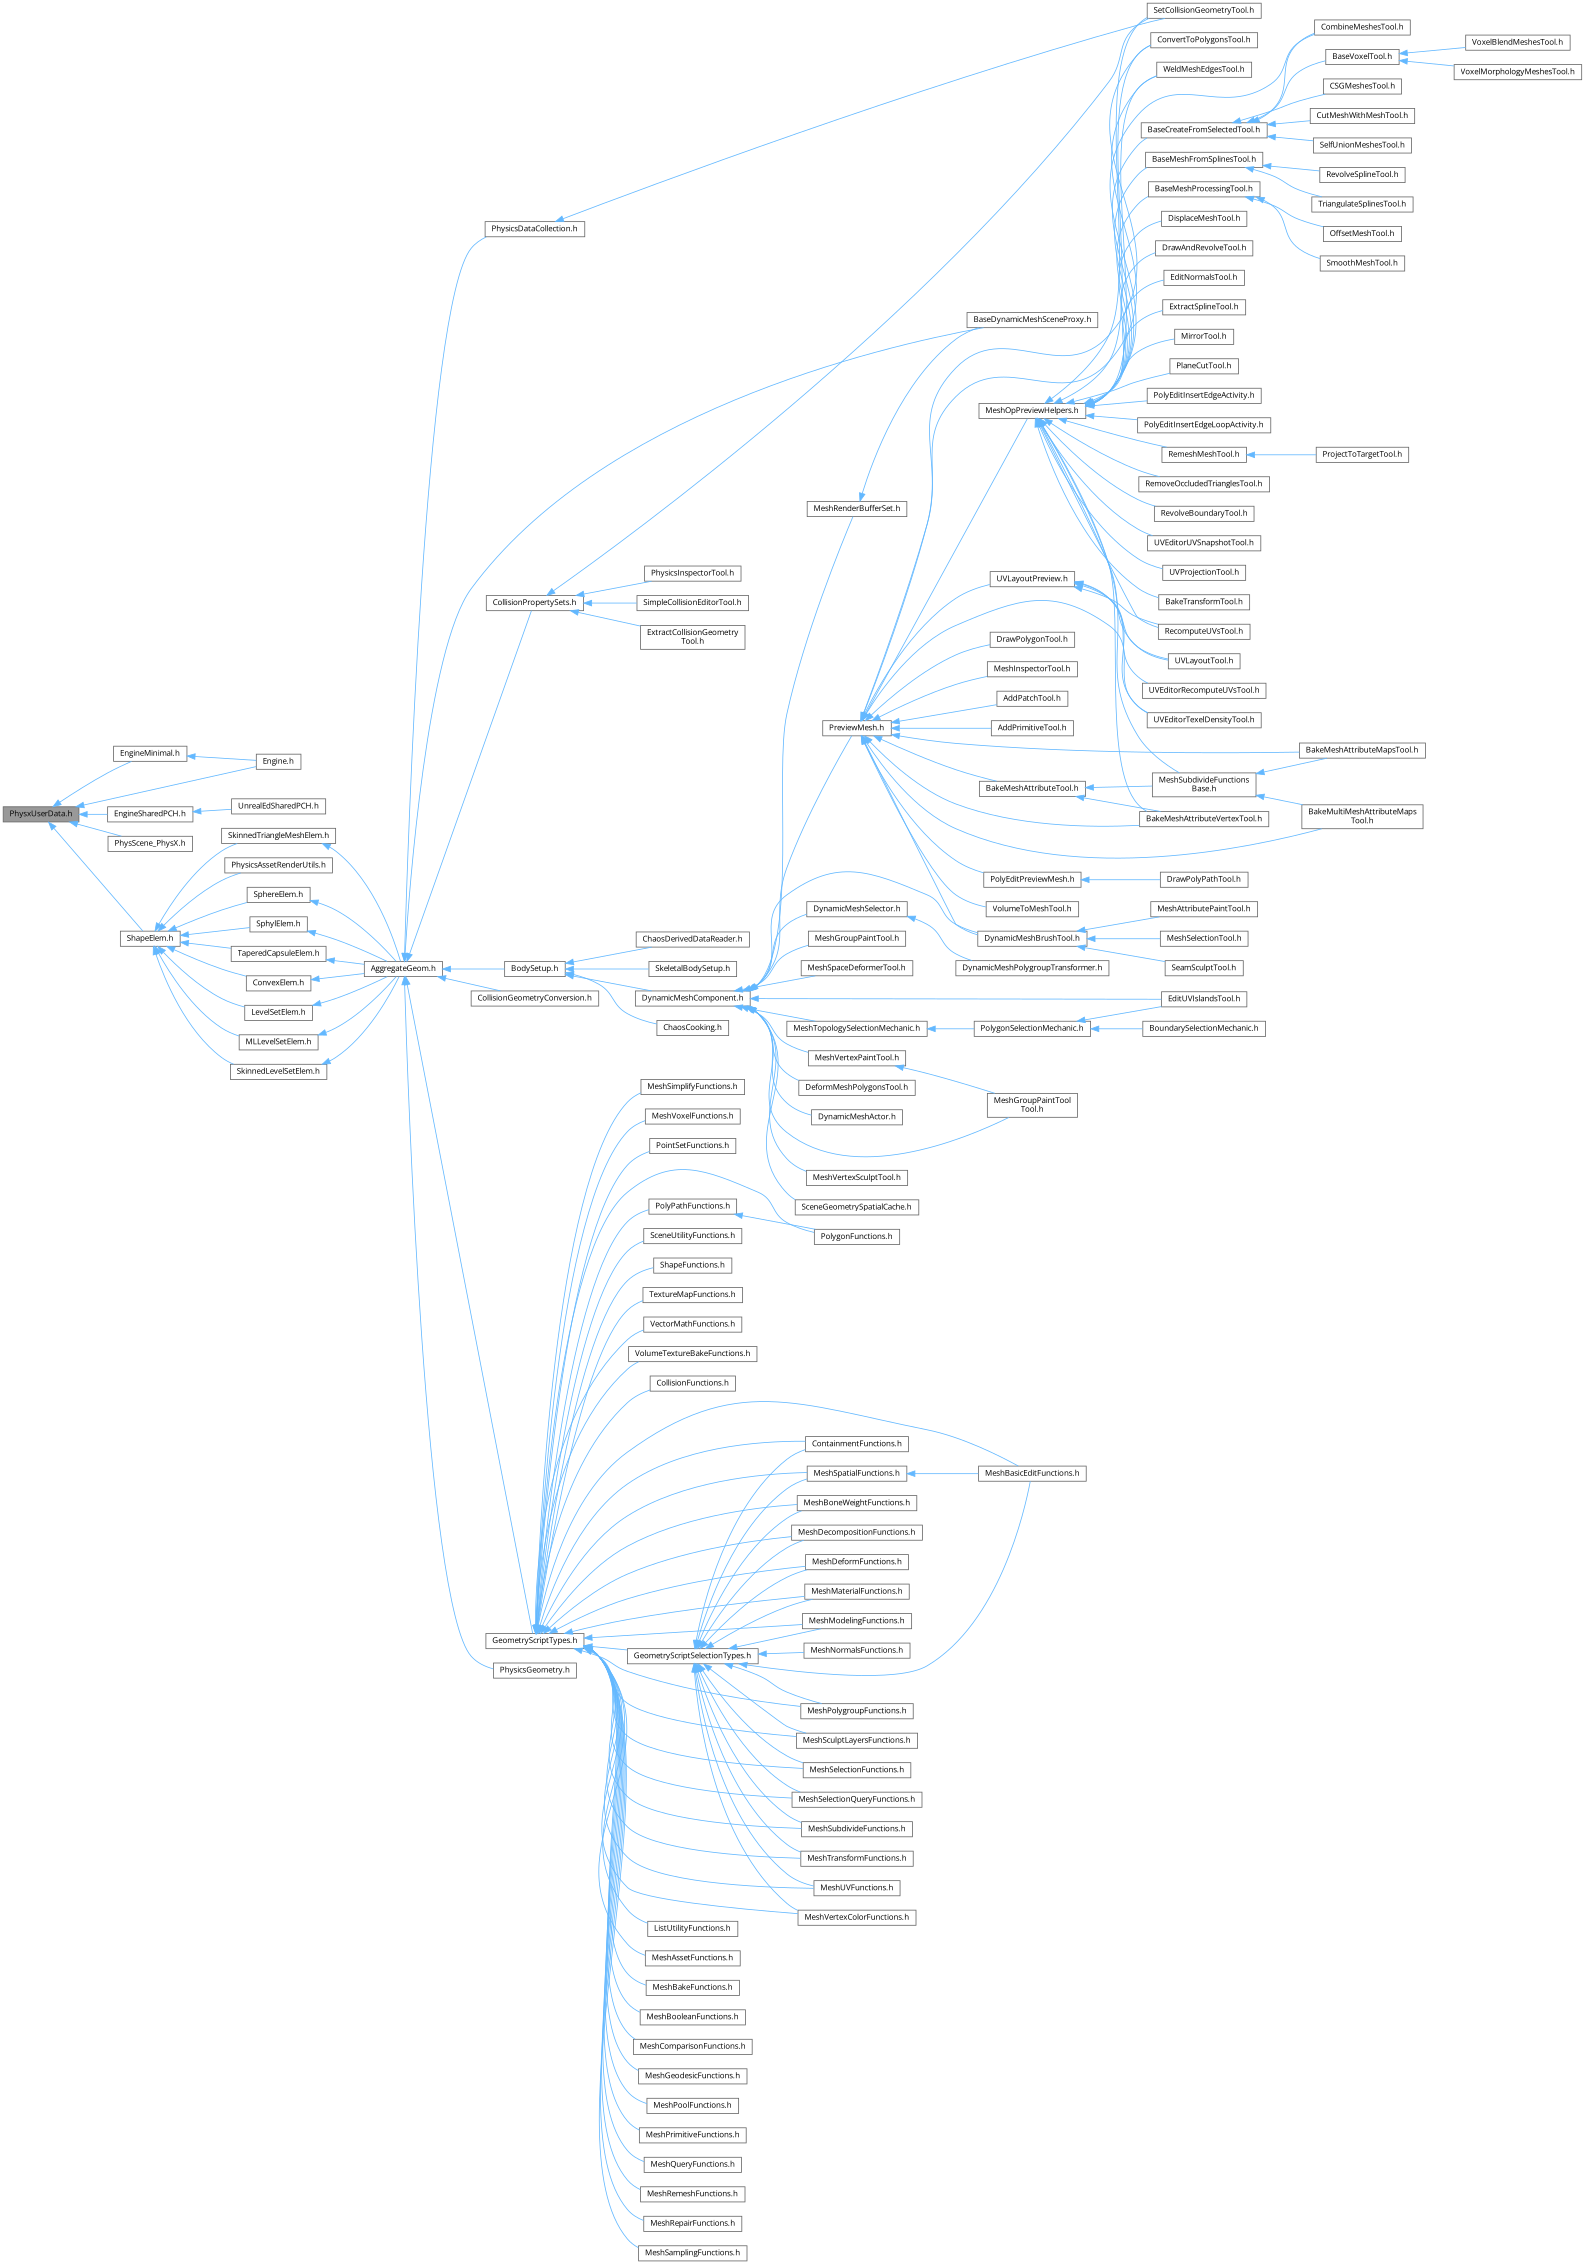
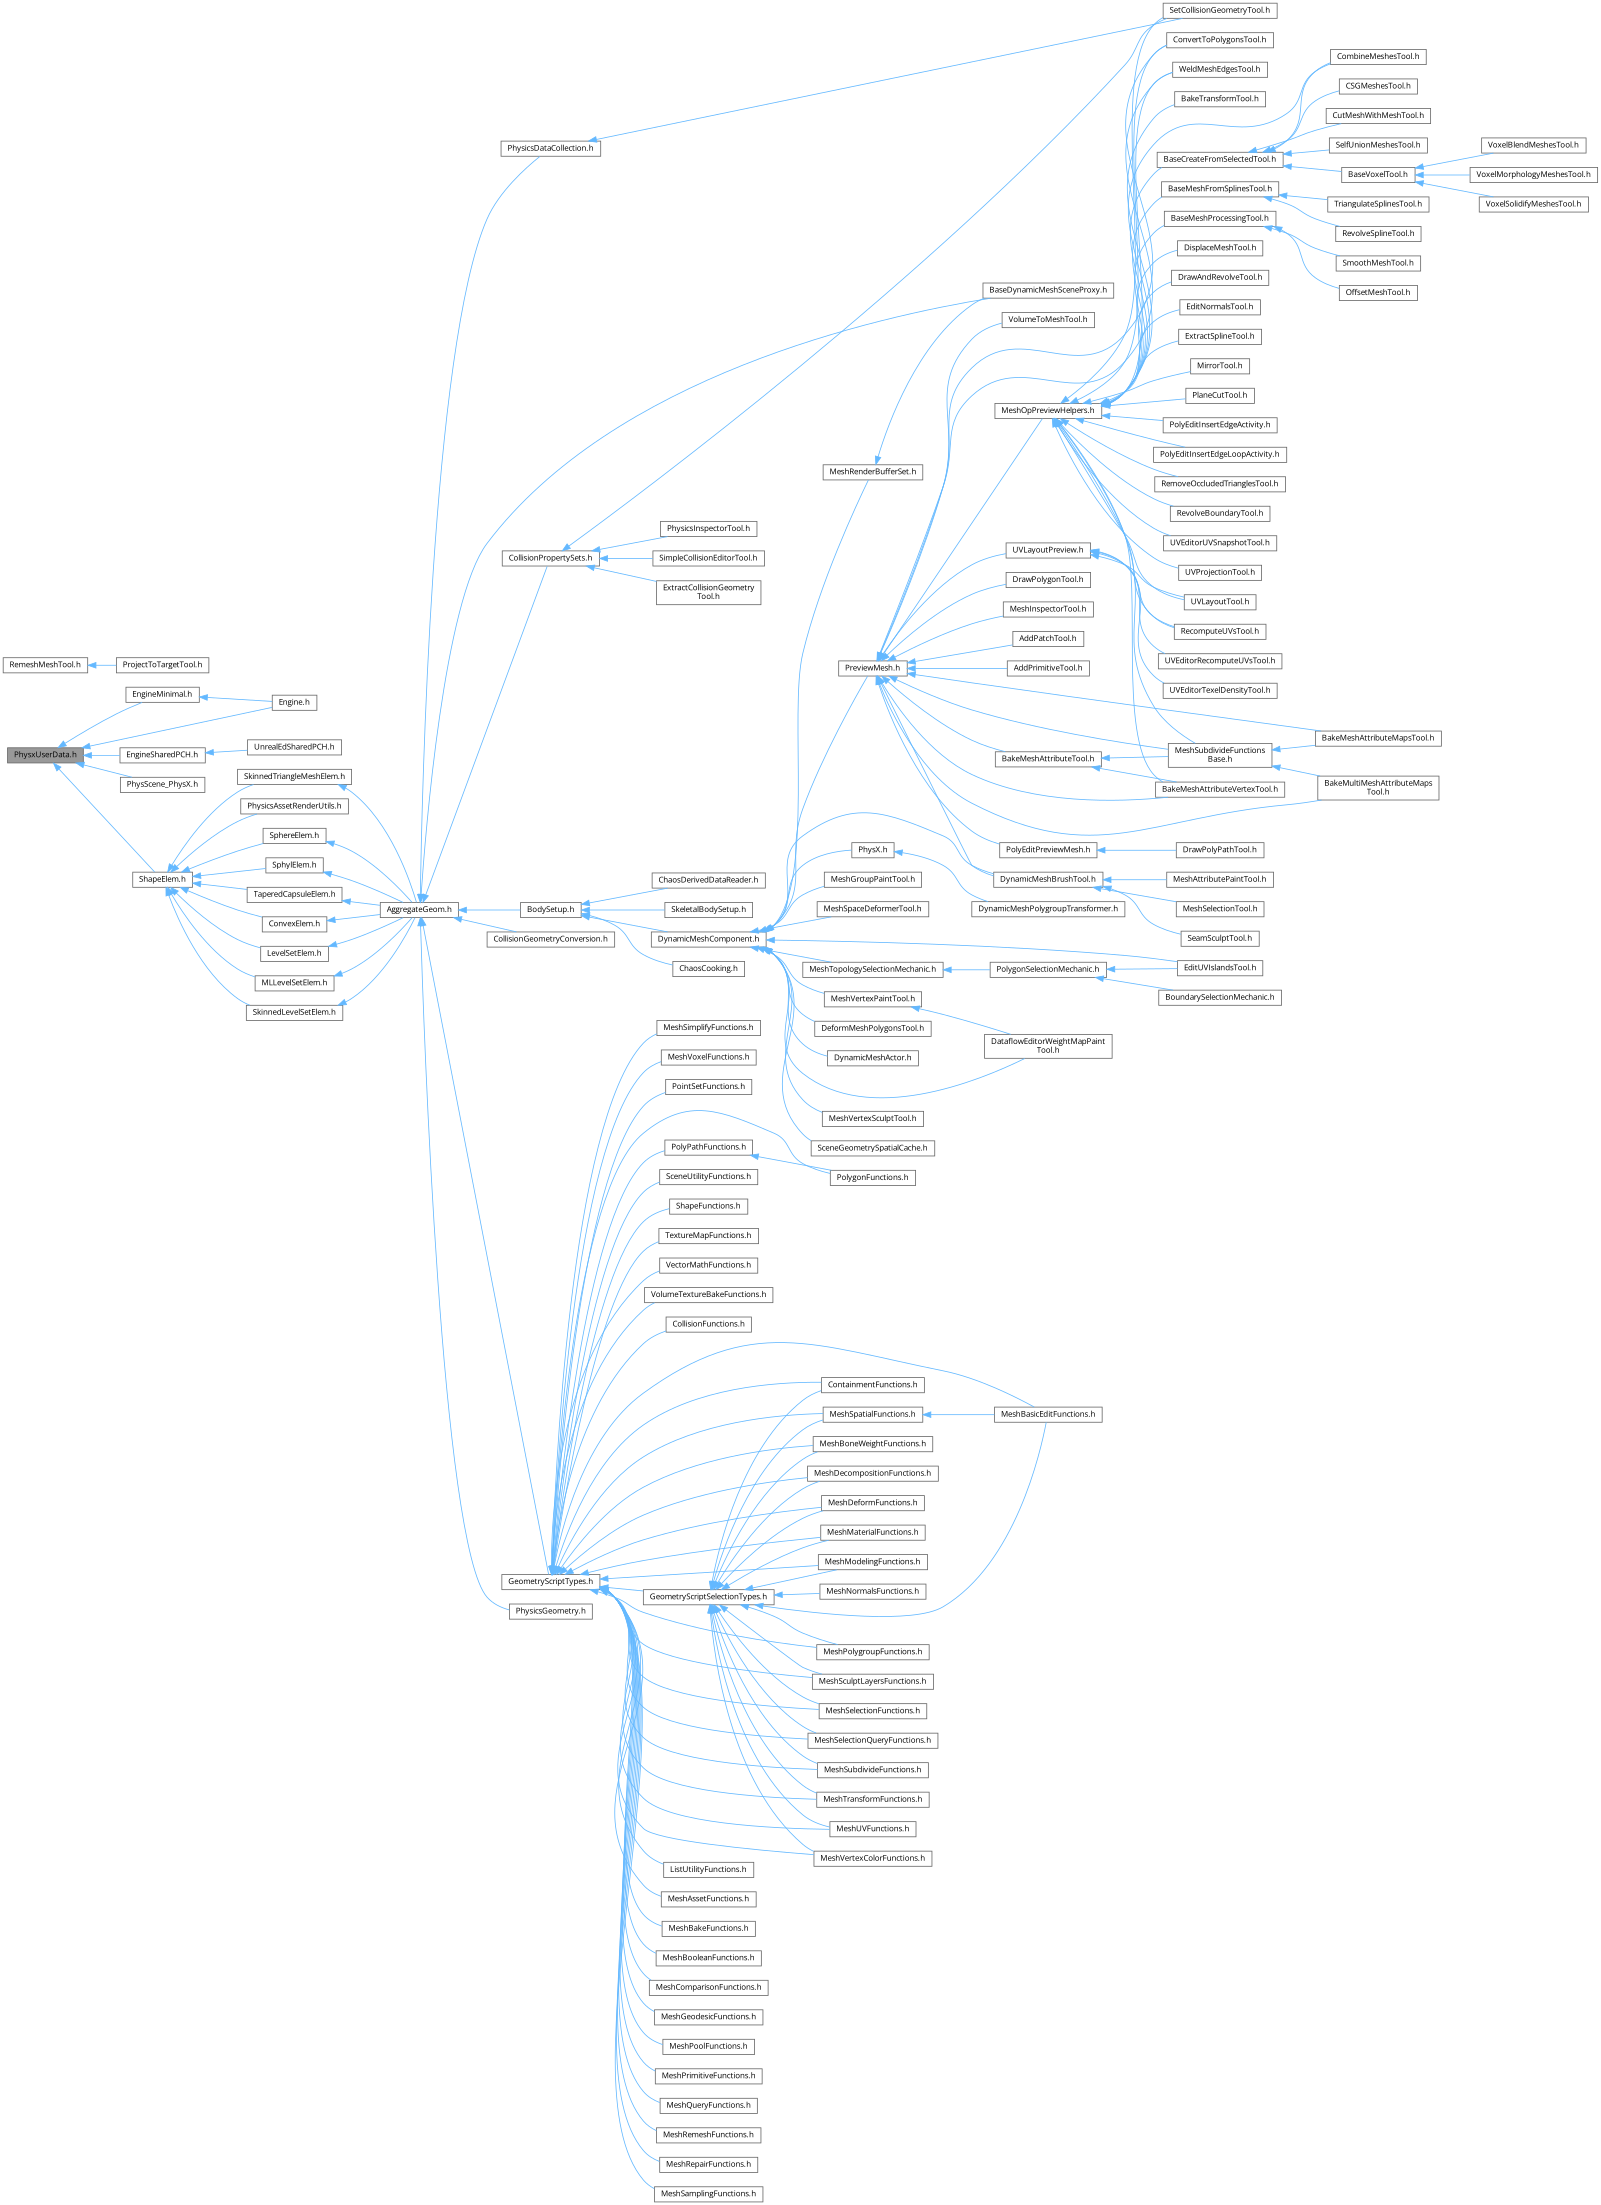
none -> (1534, 204)
(1116, 435) -> none
(1020, 603) -> (1029, 725)
(857, 909) -> (873, 850)
(1032, 1105) -> (1048, 1046)
